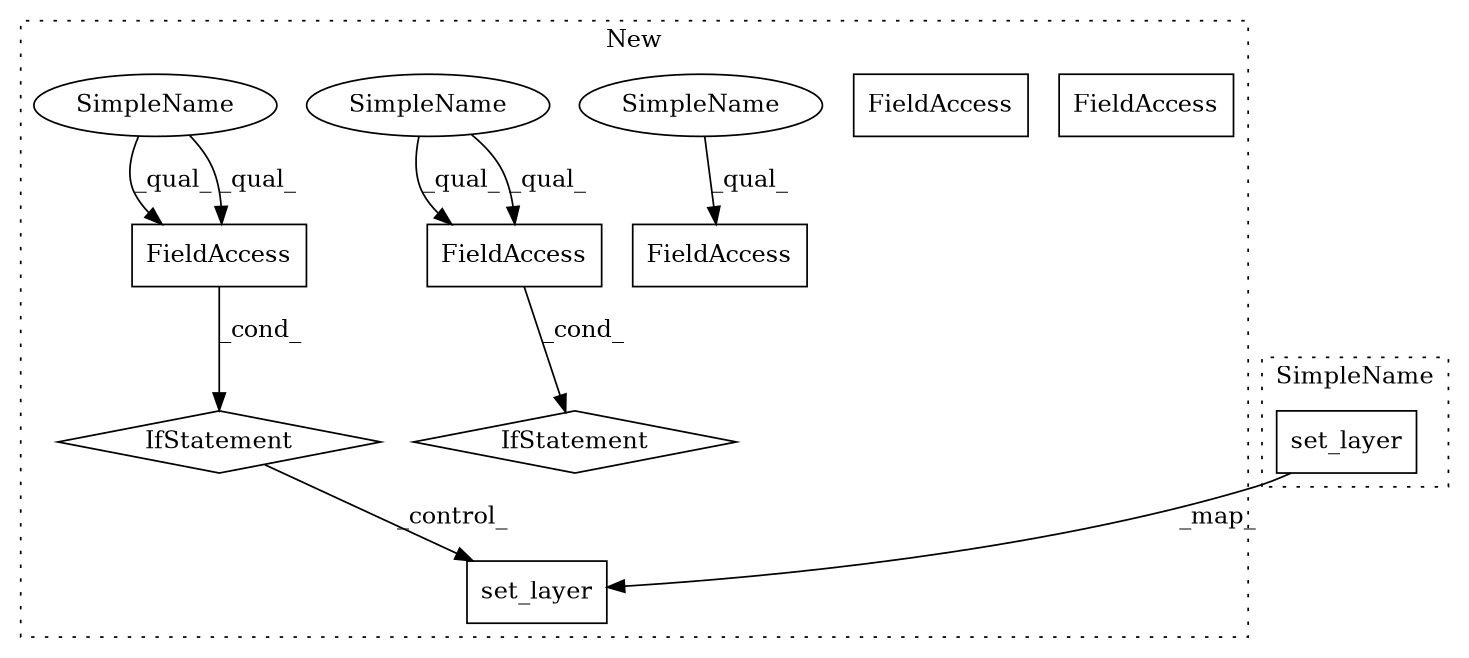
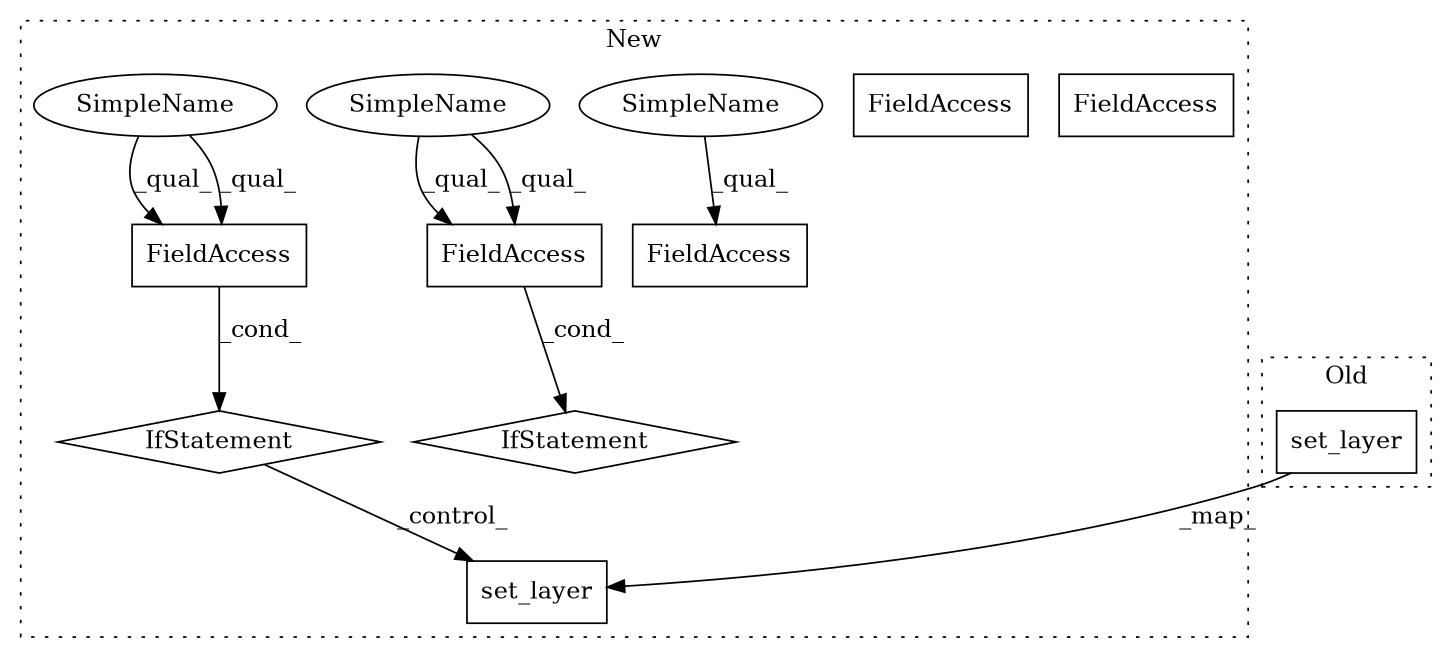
(1355, 377) -> (1347, 377)
